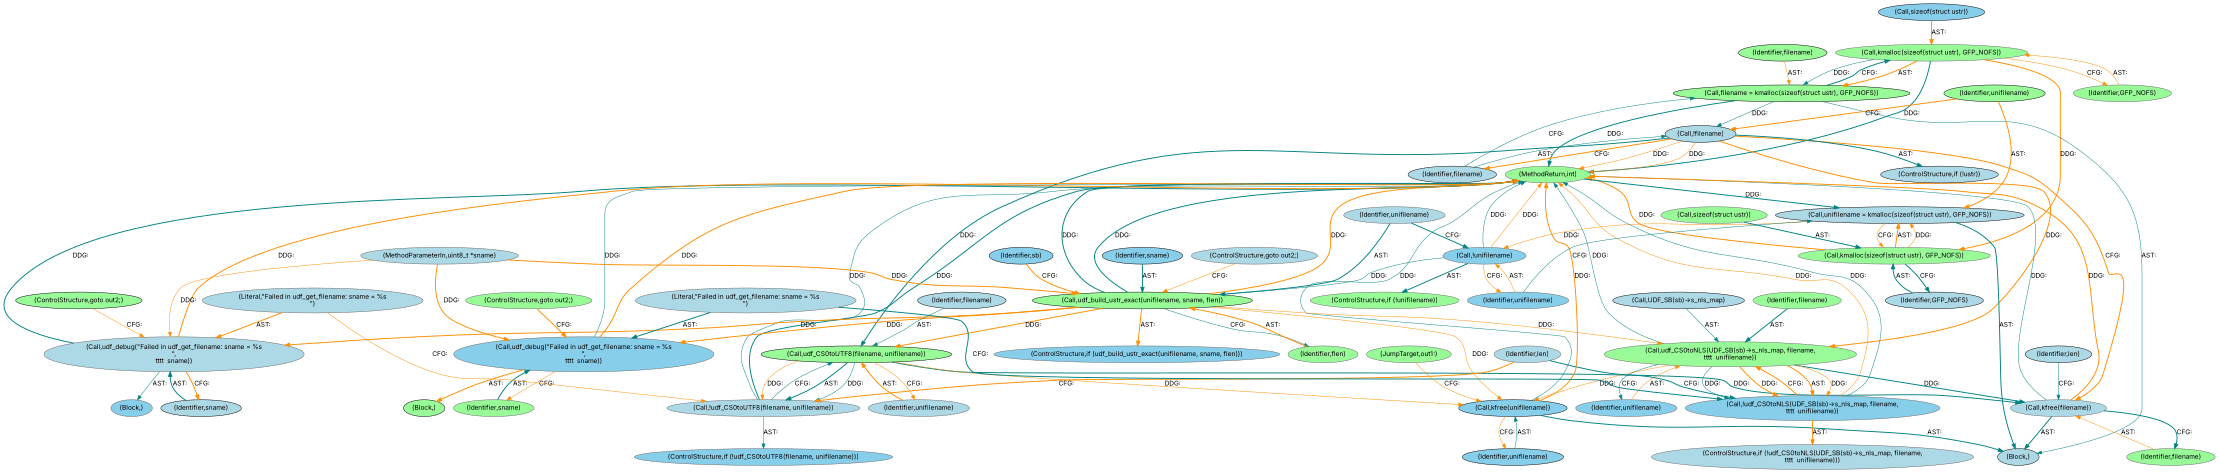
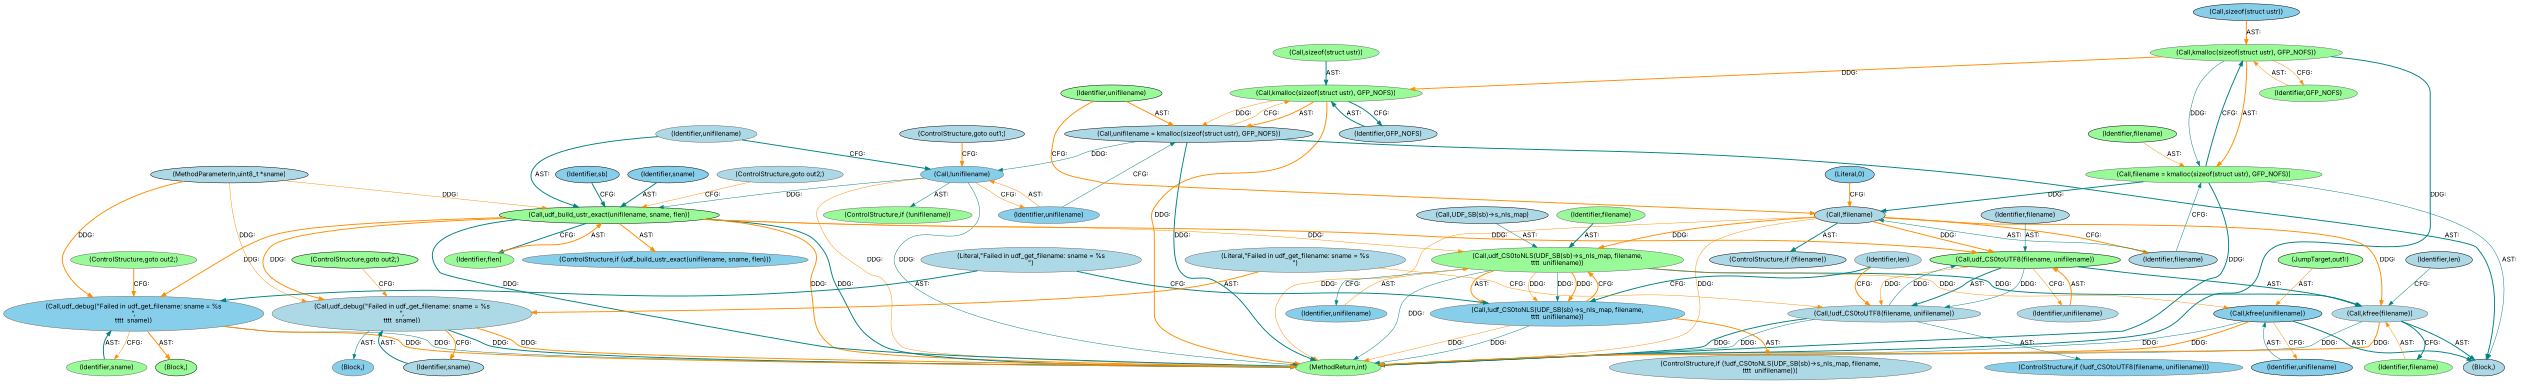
(1792, 93) -> (2204, 175)
(1747, 113) -> (2015, 196)
none -> (962, 134)
(1234, 151) -> (1931, 237)
none -> (1850, 175)
(1939, 175) -> (1778, 260)
(1709, 193) -> (1194, 278)
(1660, 224) -> (1070, 158)
(440, 256) -> (229, 175)
(2114, 256) -> (2389, 260)
(791, 267) -> (413, 194)
(1437, 277) -> (932, 193)
(1048, 283) -> (597, 193)
(1371, 323) -> none
(1234, 329) -> (545, 237)
(1409, 354) -> (2321, 260)
(803, 384) -> (1922, 284)
(1453, 384) -> (2307, 284)
(1743, 384) -> (2275, 284)
(1176, 387) -> none
